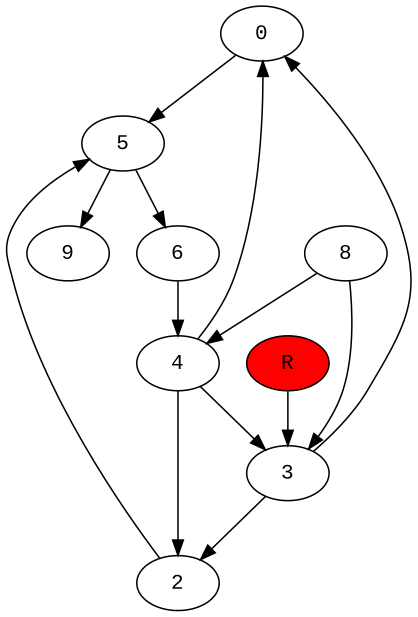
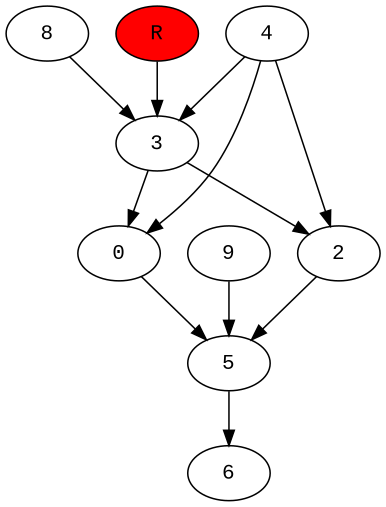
(99, 192) -> (229, 301)
(178, 301) -> none
(268, 304) -> none
